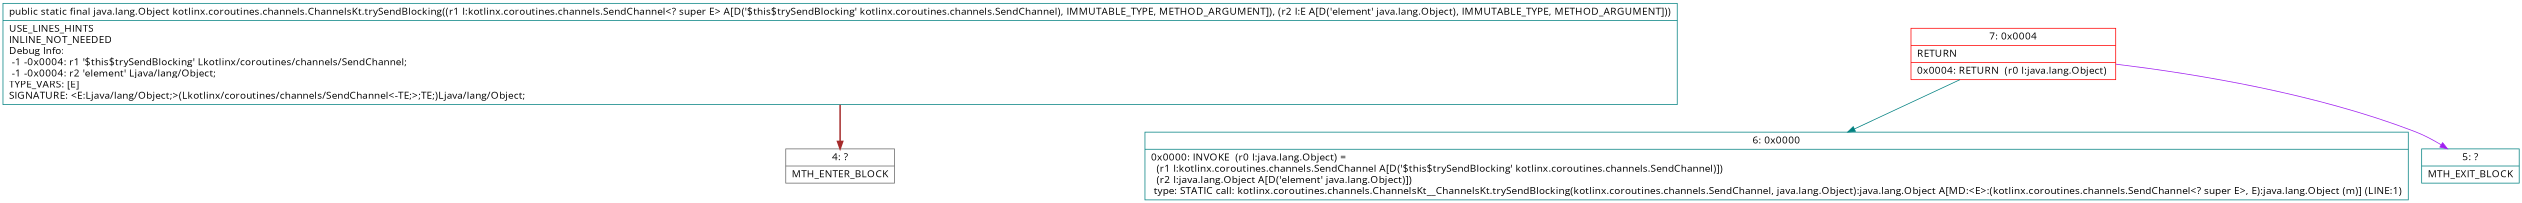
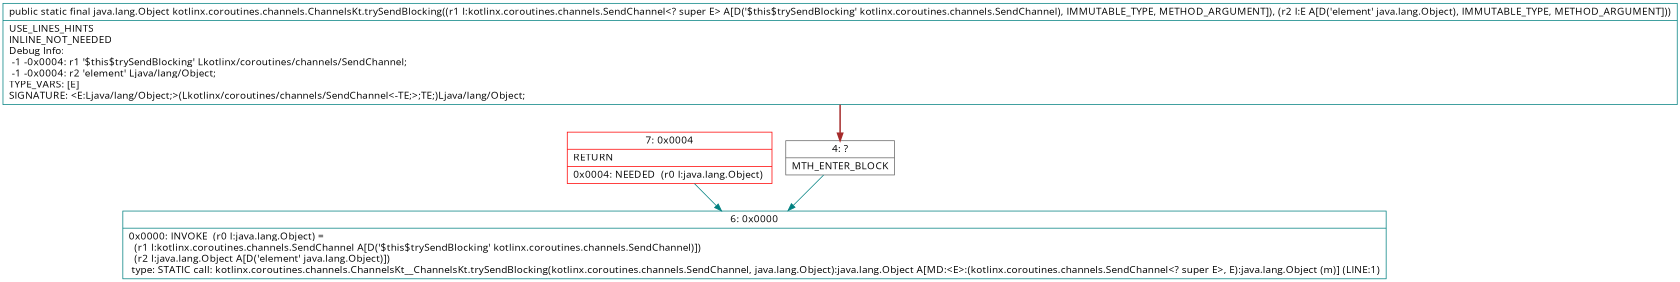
(2013, 71) -> (670, 175)
(2470, 166) -> none
none -> (809, 190)
